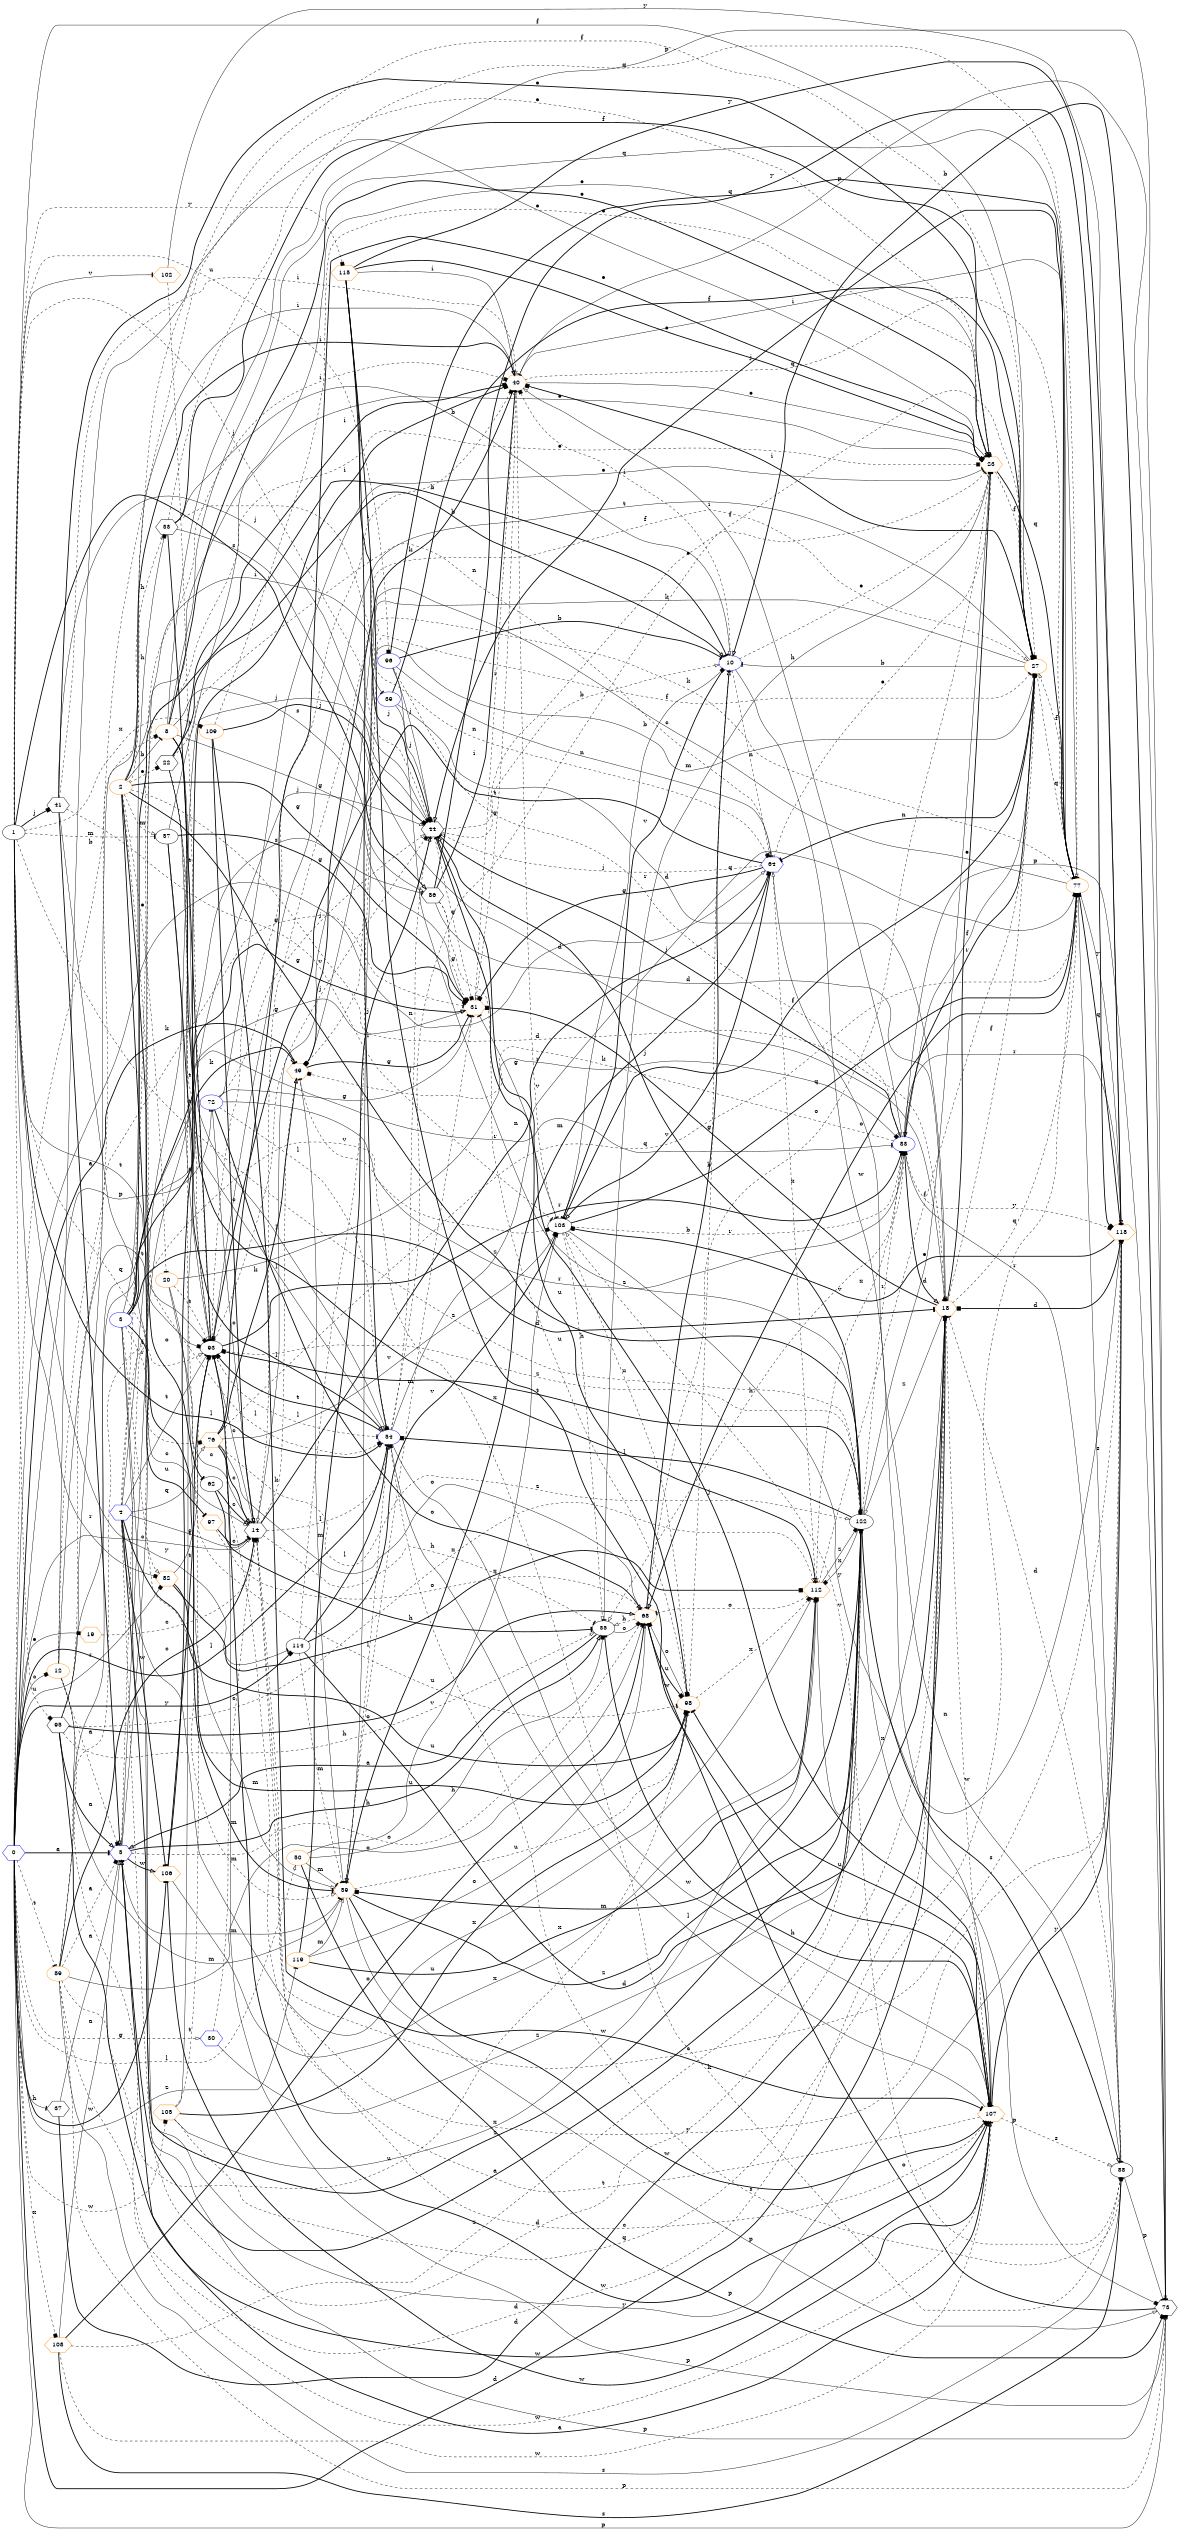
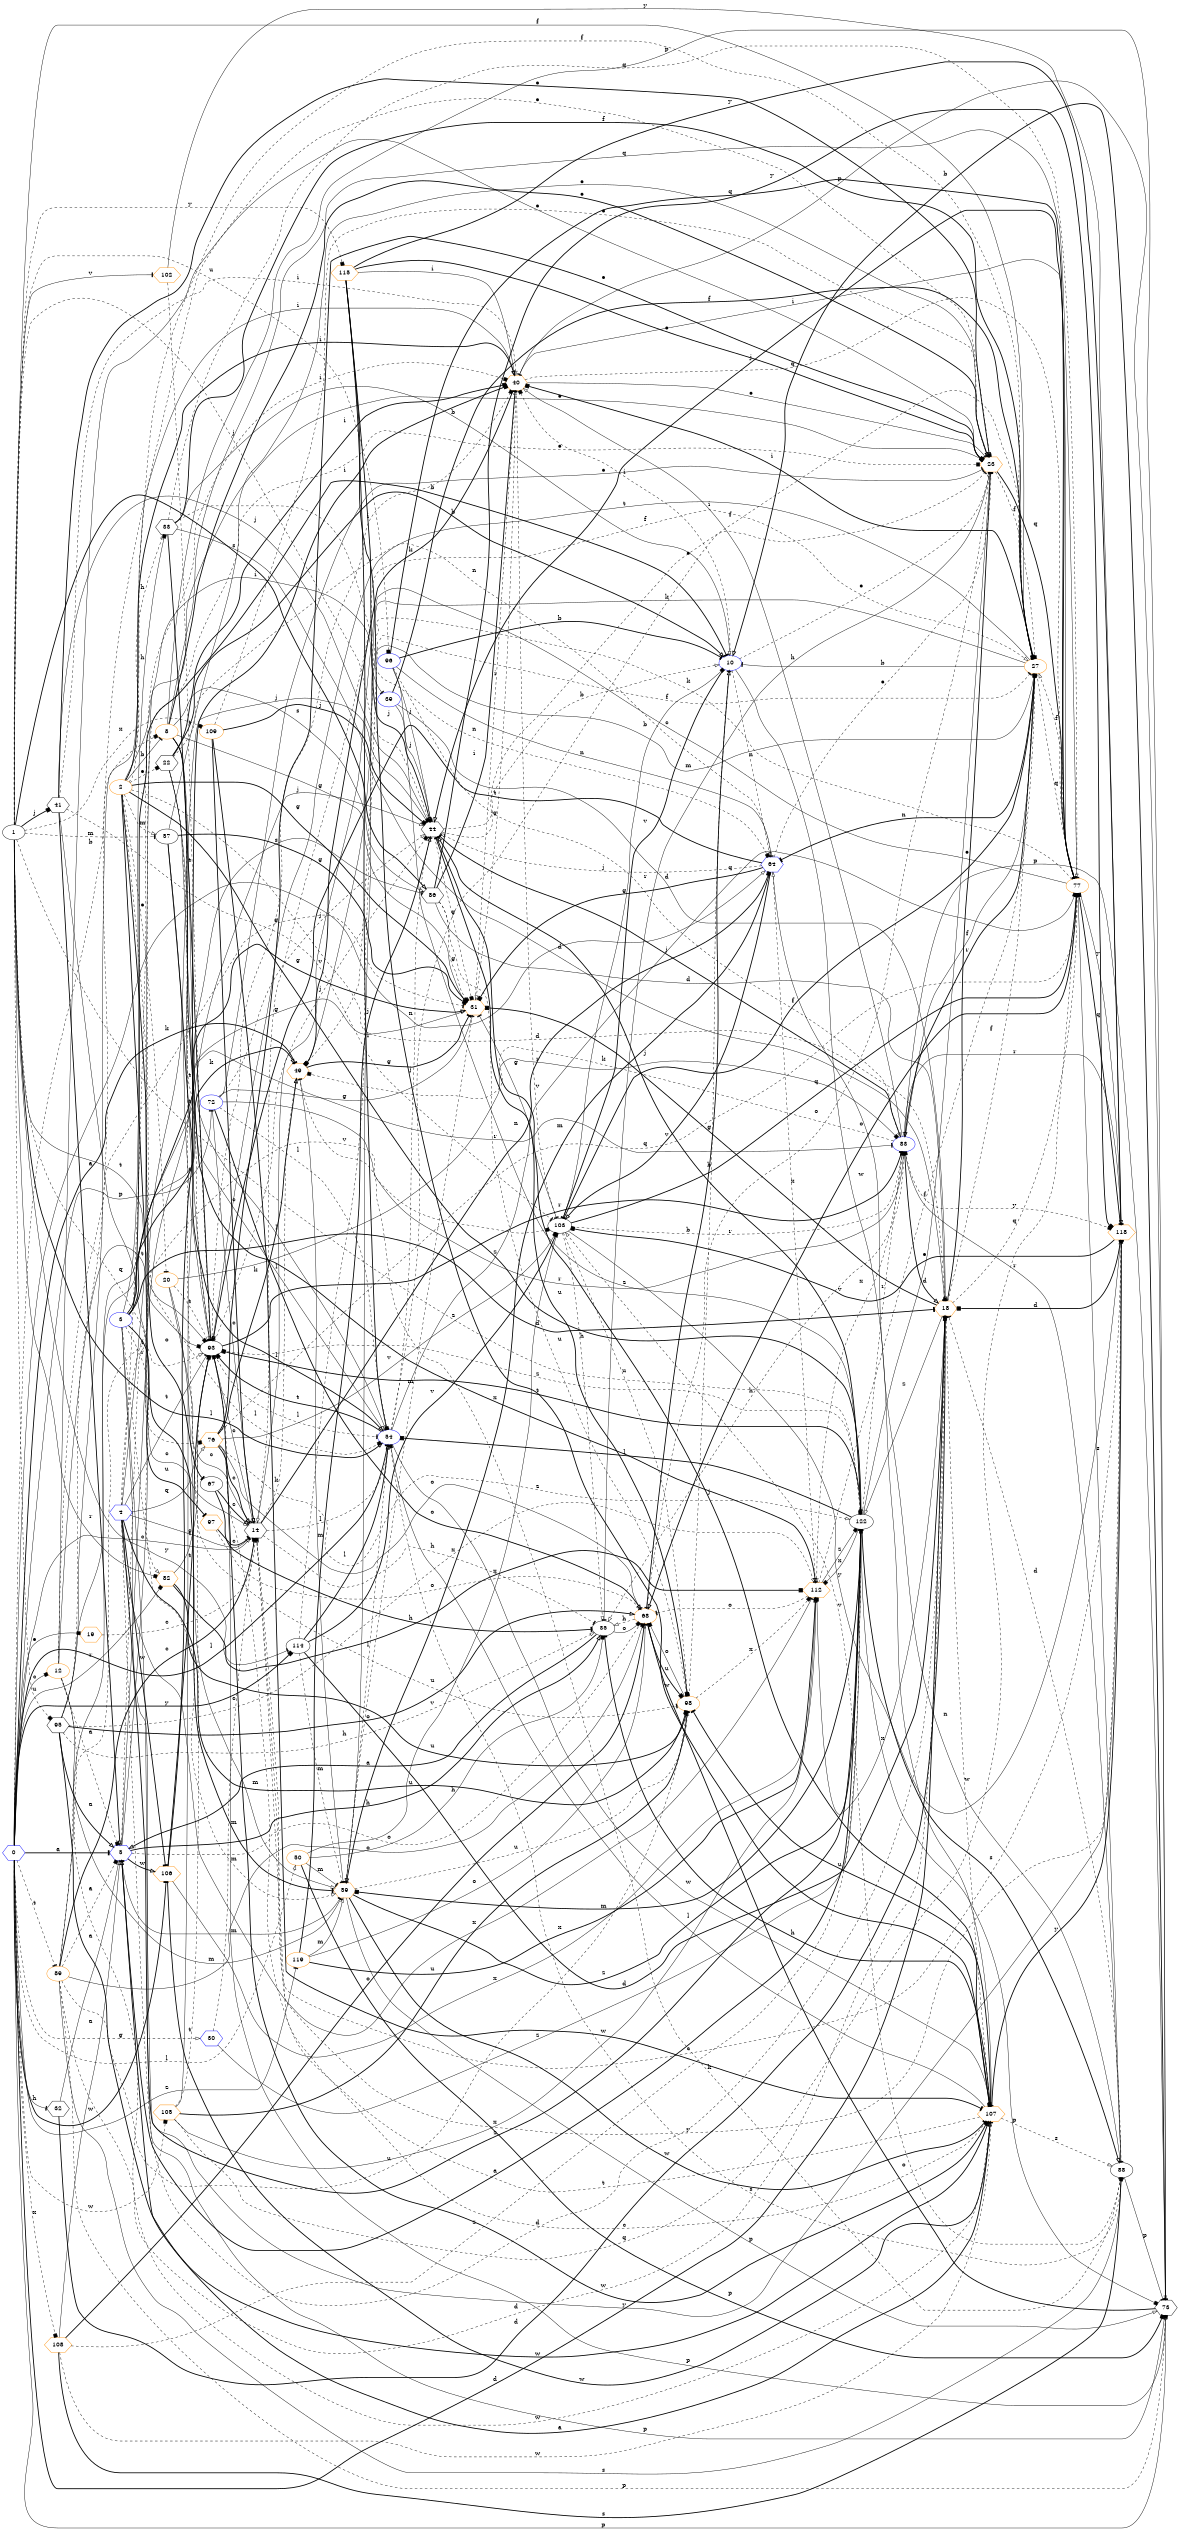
(211, 1484) -> (211, 1484)
(58, 2109) -> (58, 2109)
